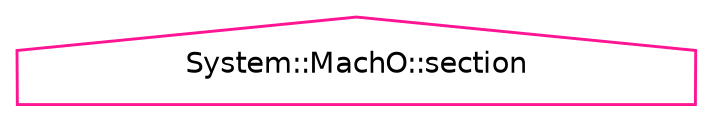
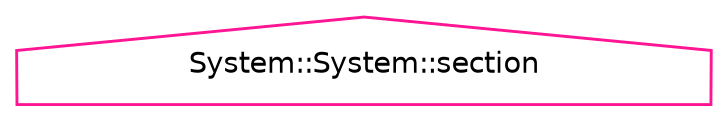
(356, 65) -> (364, 65)
